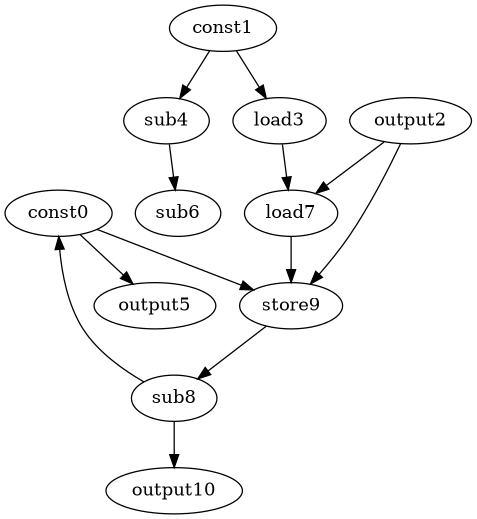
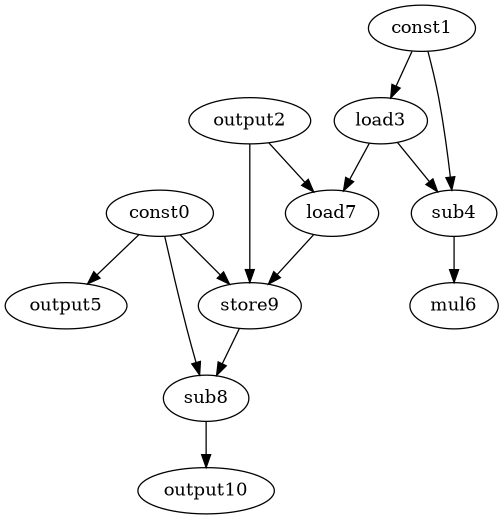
none -> (413, 162)
(178, 213) -> (454, 306)
(82, 328) -> (180, 300)
